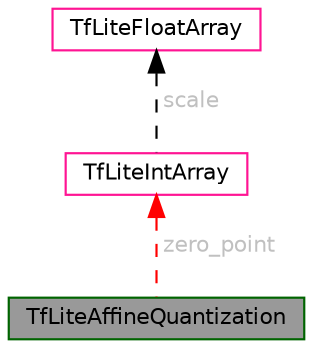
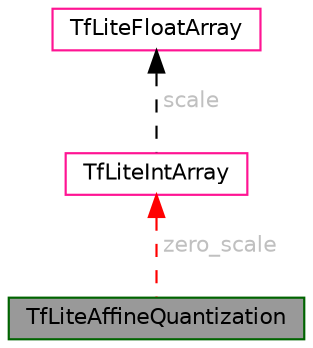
(217, 246) -> (217, 246)
